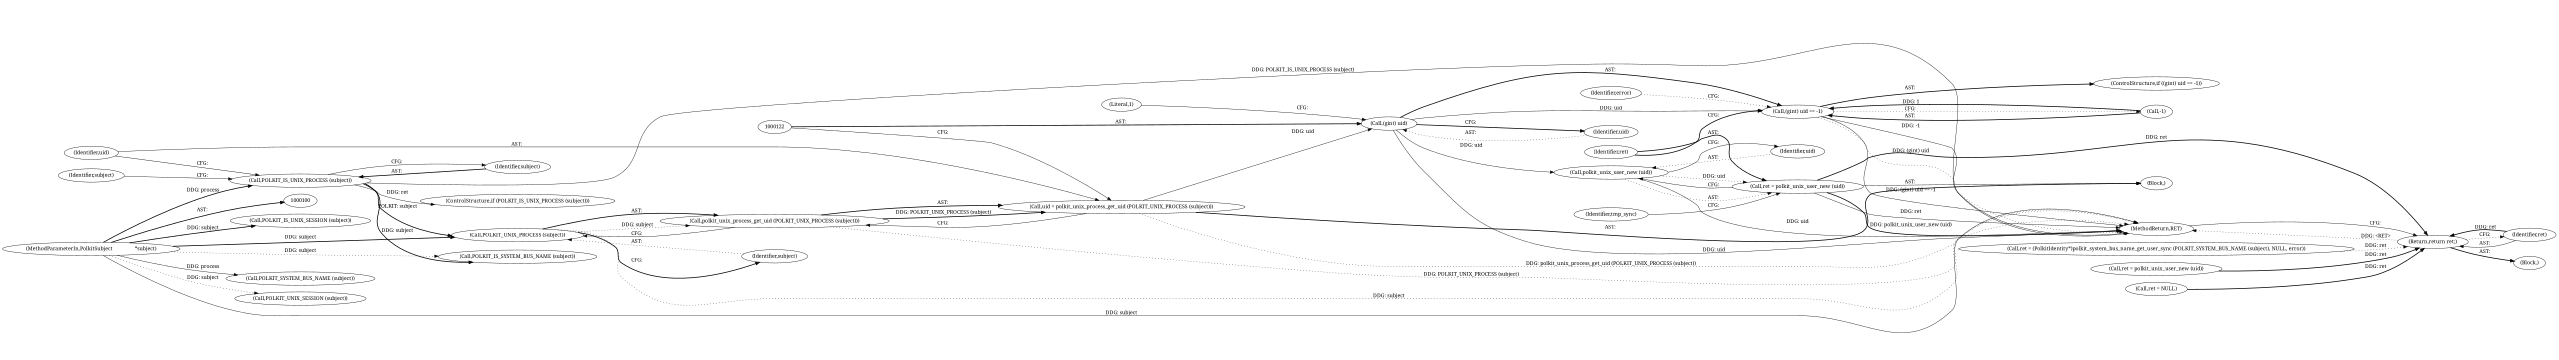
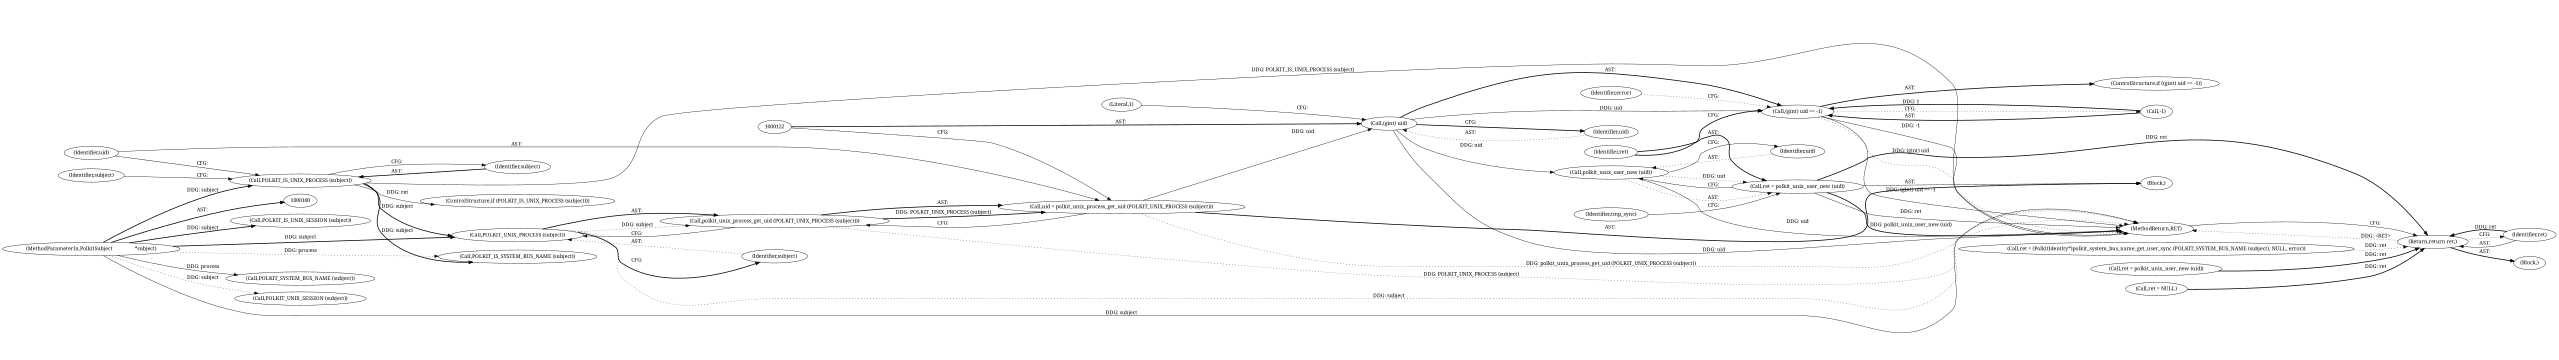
(203, 190) -> (203, 190)
(398, 206) -> (398, 206)
(300, 251) -> (300, 251)
